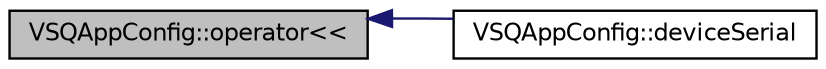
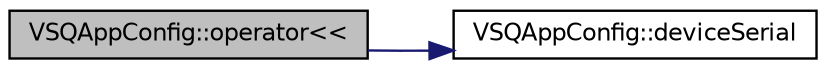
(423, 19) -> (399, 51)
